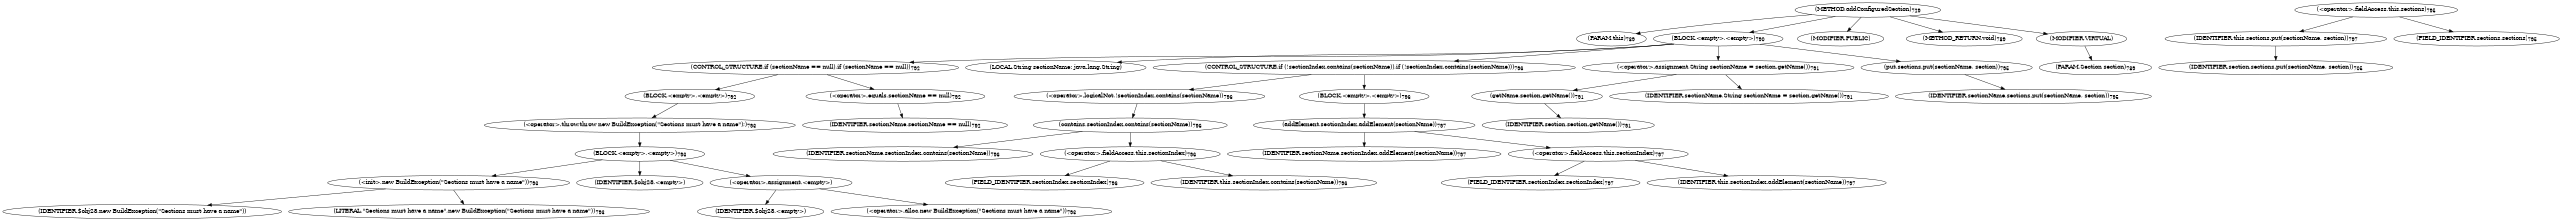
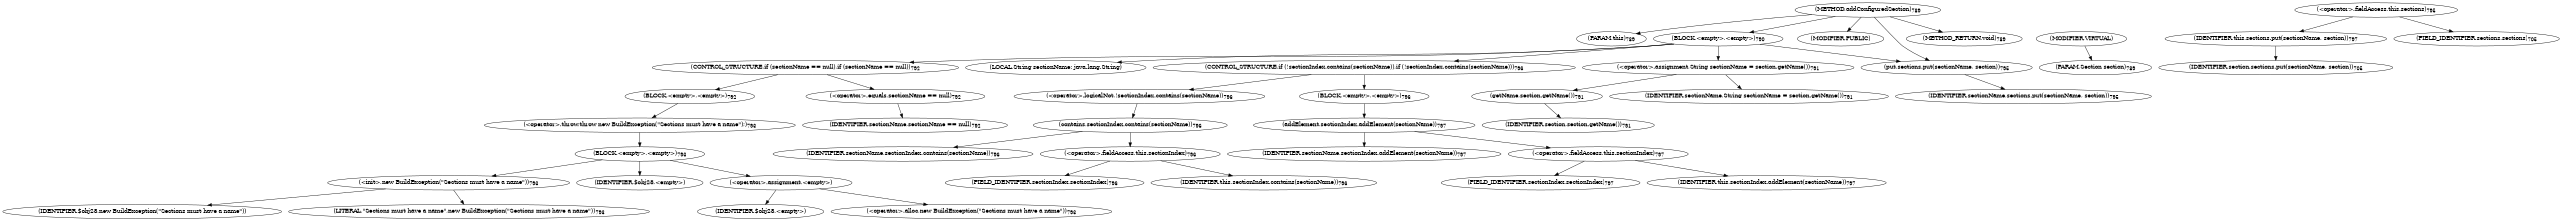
(1916, 9) -> (1916, 9)
(1977, 25) -> (1897, 41)
(2532, 38) -> (2532, 38)
